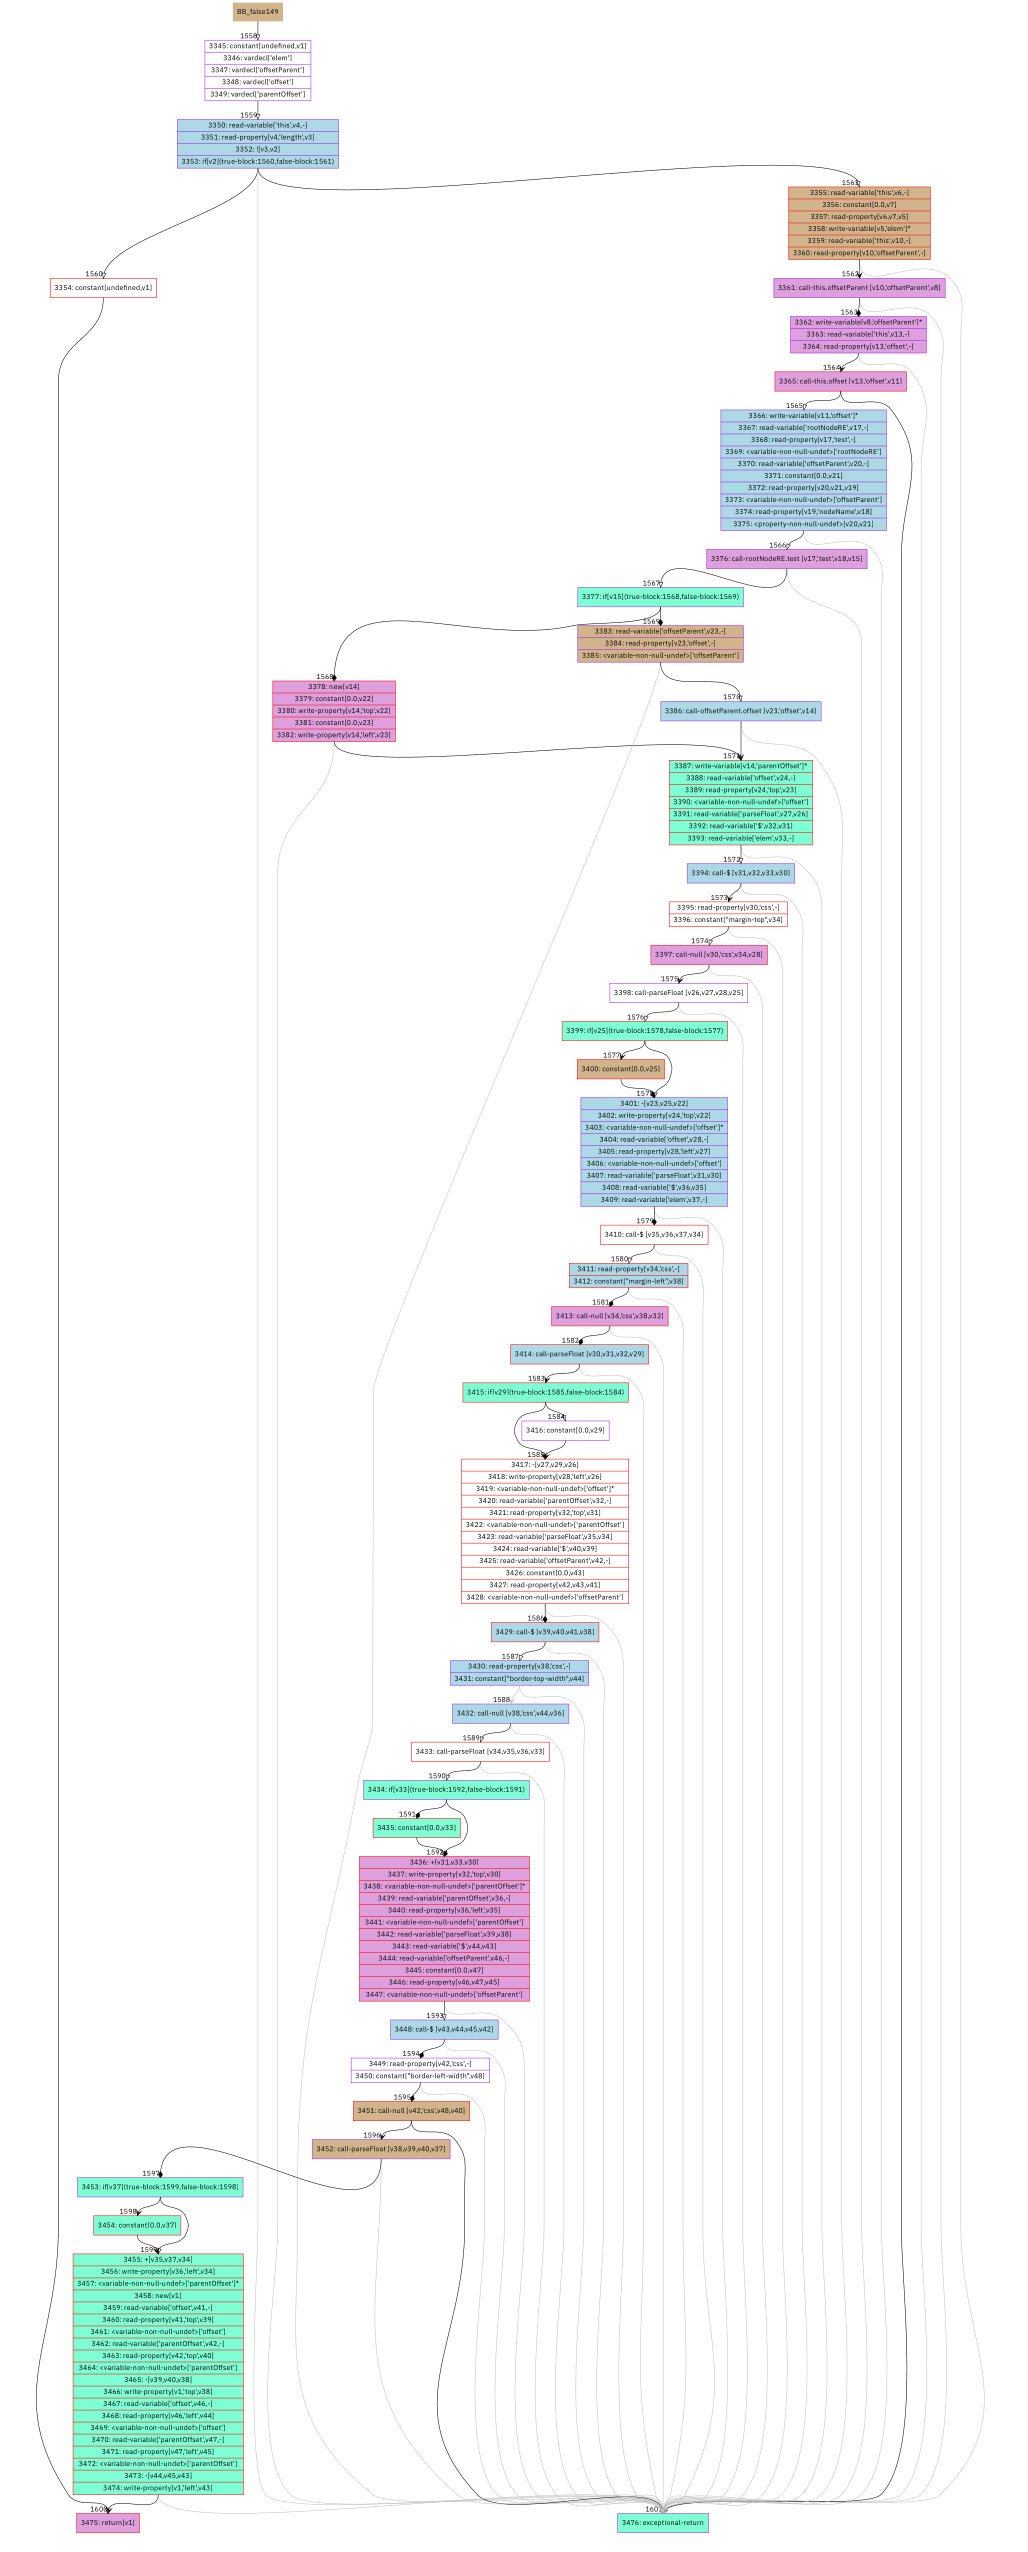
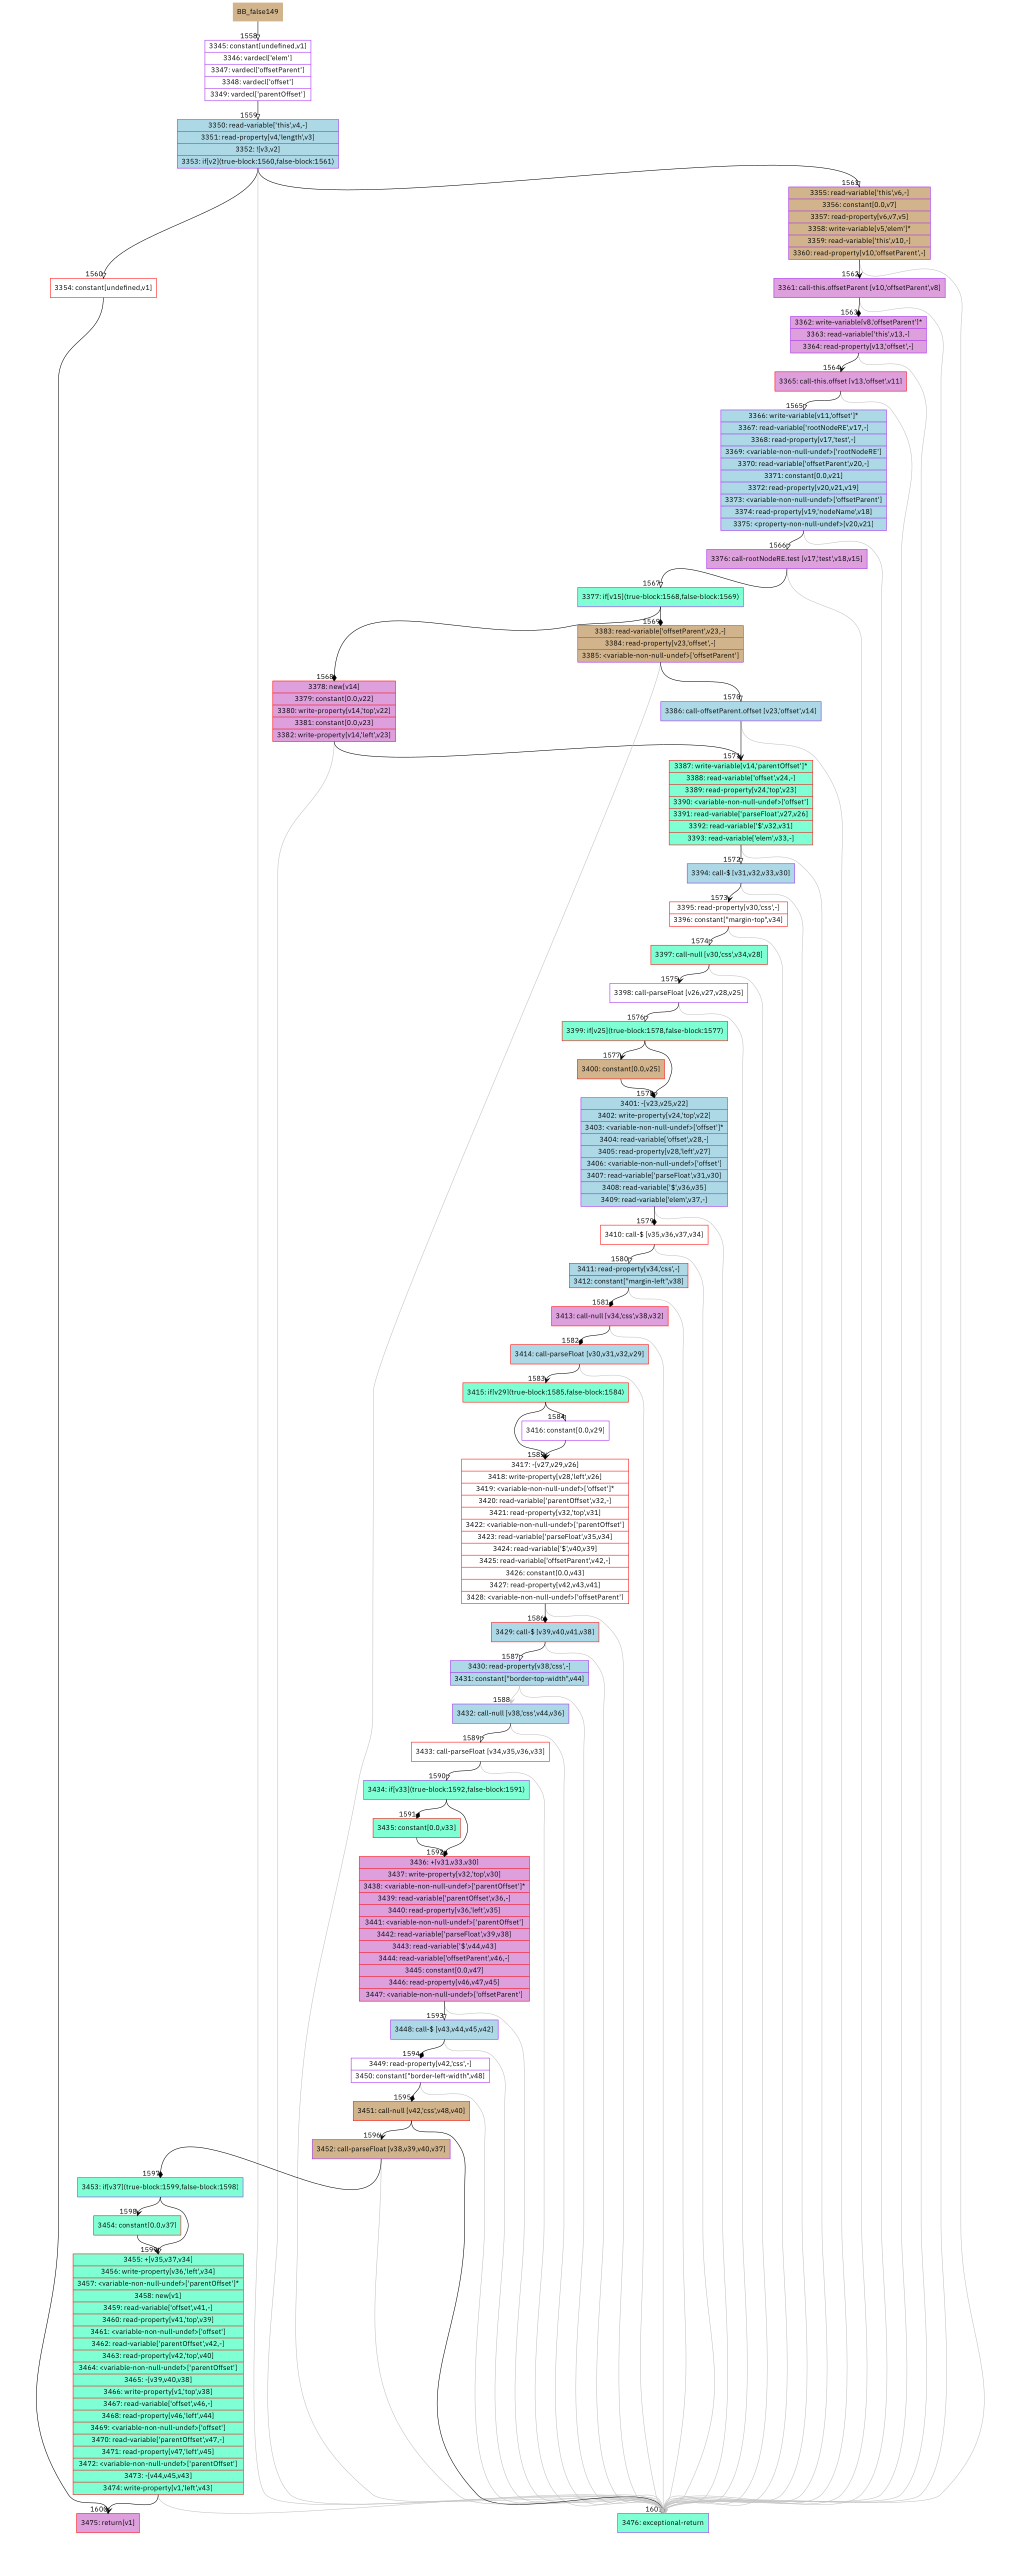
(860, 223) -> (860, 223)
(709, 955) -> (709, 955)
(901, 1531) -> (901, 1531)
